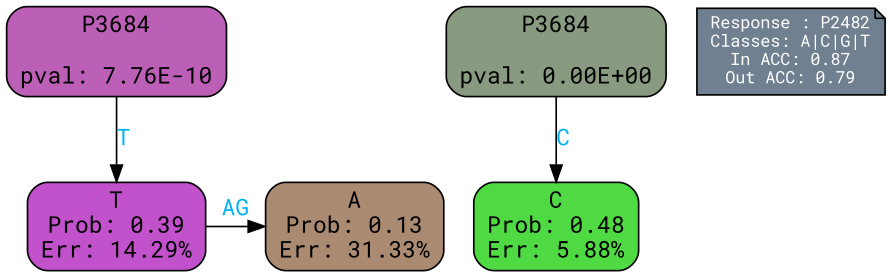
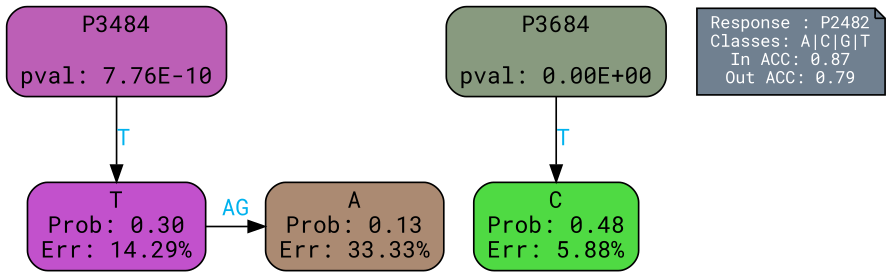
(117, 52) -> (117, 52)
(564, 139) -> (564, 139)
(117, 226) -> (117, 226)
(355, 226) -> (355, 226)
